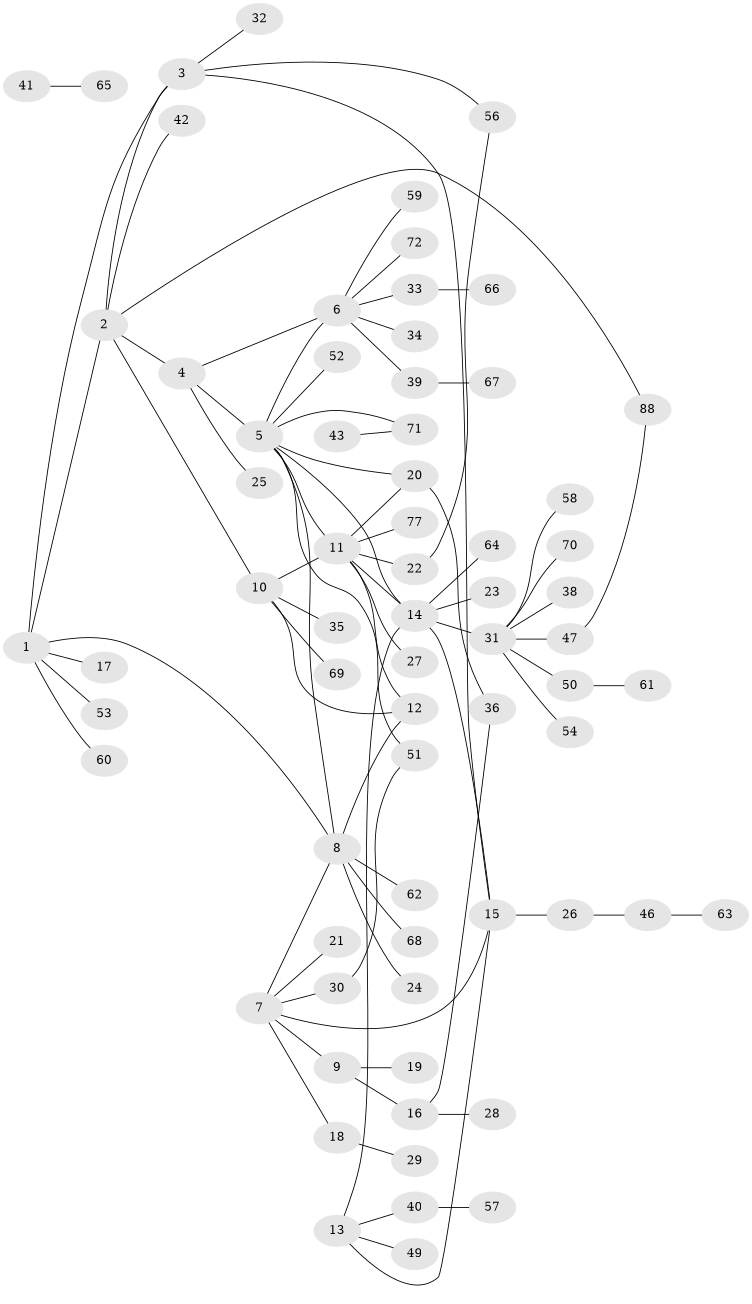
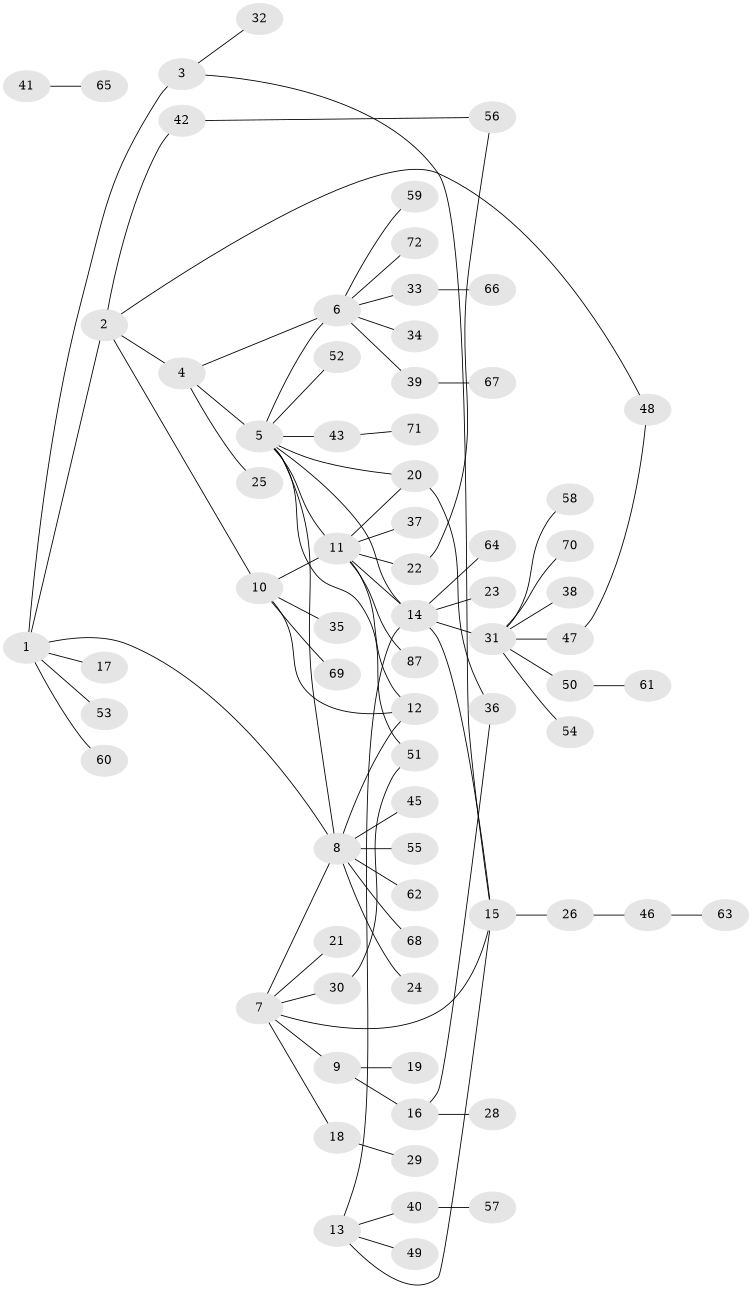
(346, 63) -> (337, 119)
(124, 194) -> none
(335, 410) -> (299, 436)
(648, 410) -> (648, 410)
(415, 523) -> (415, 523)
(415, 662) -> (415, 662)
none -> (415, 802)
none -> (415, 849)
